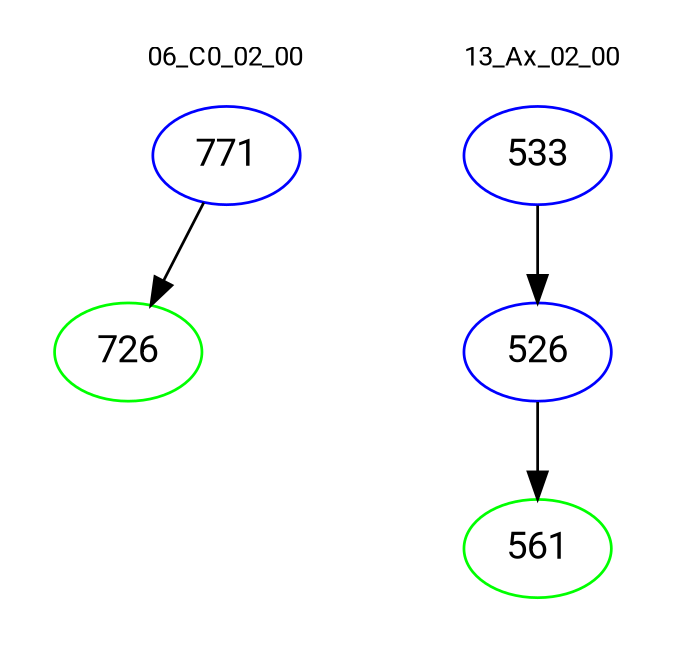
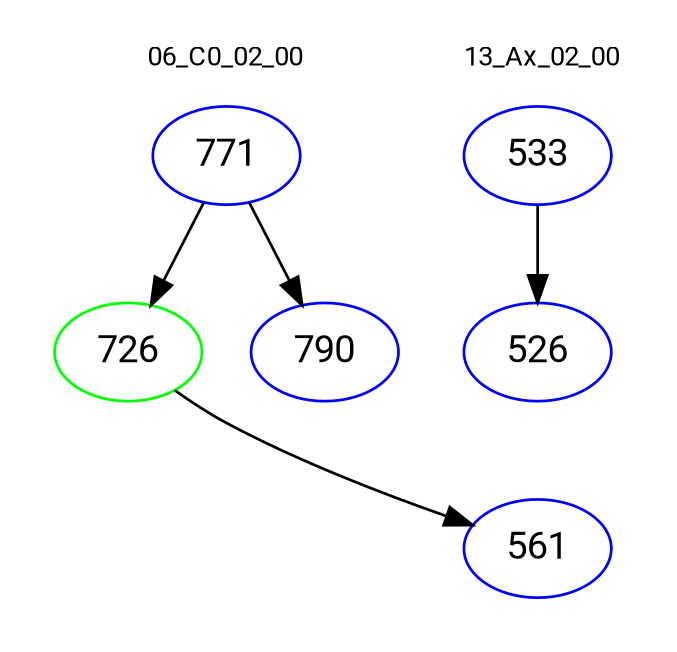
none -> (325, 352)
(538, 437) -> (306, 461)
(538, 549) -> (538, 549)
